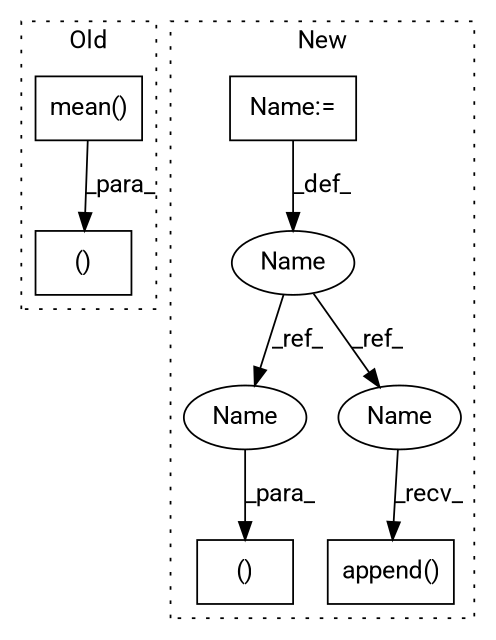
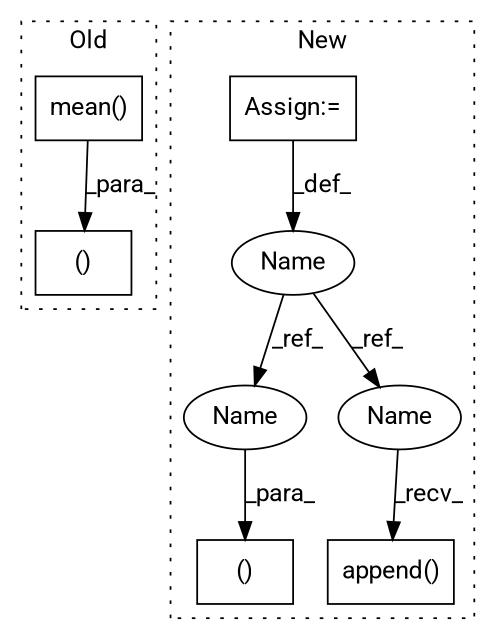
(293, 108) -> (293, 108)
